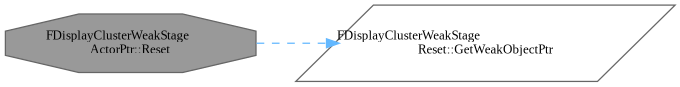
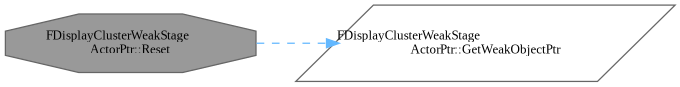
(485, 43) -> (485, 43)
